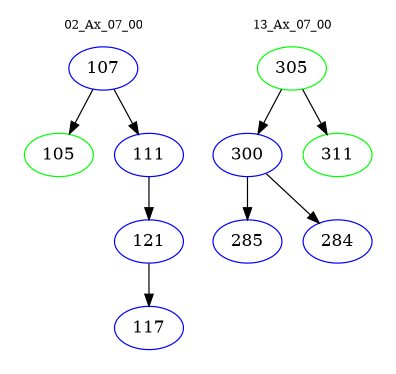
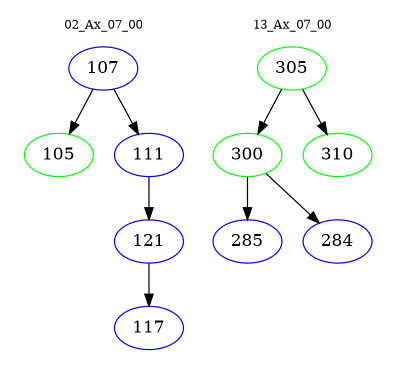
(247, 155) -> (247, 155)
(338, 155) -> (338, 155)
